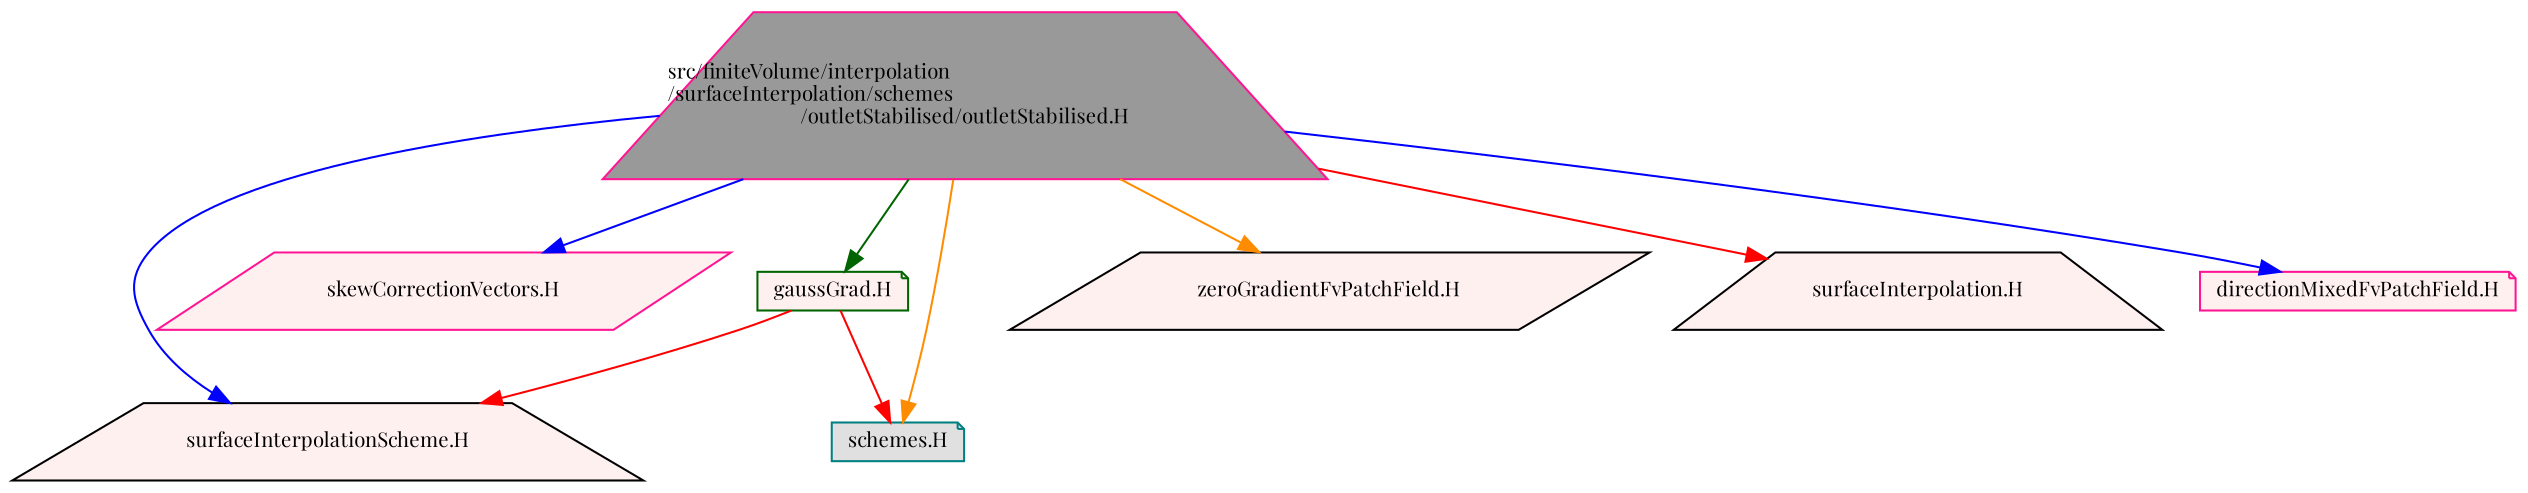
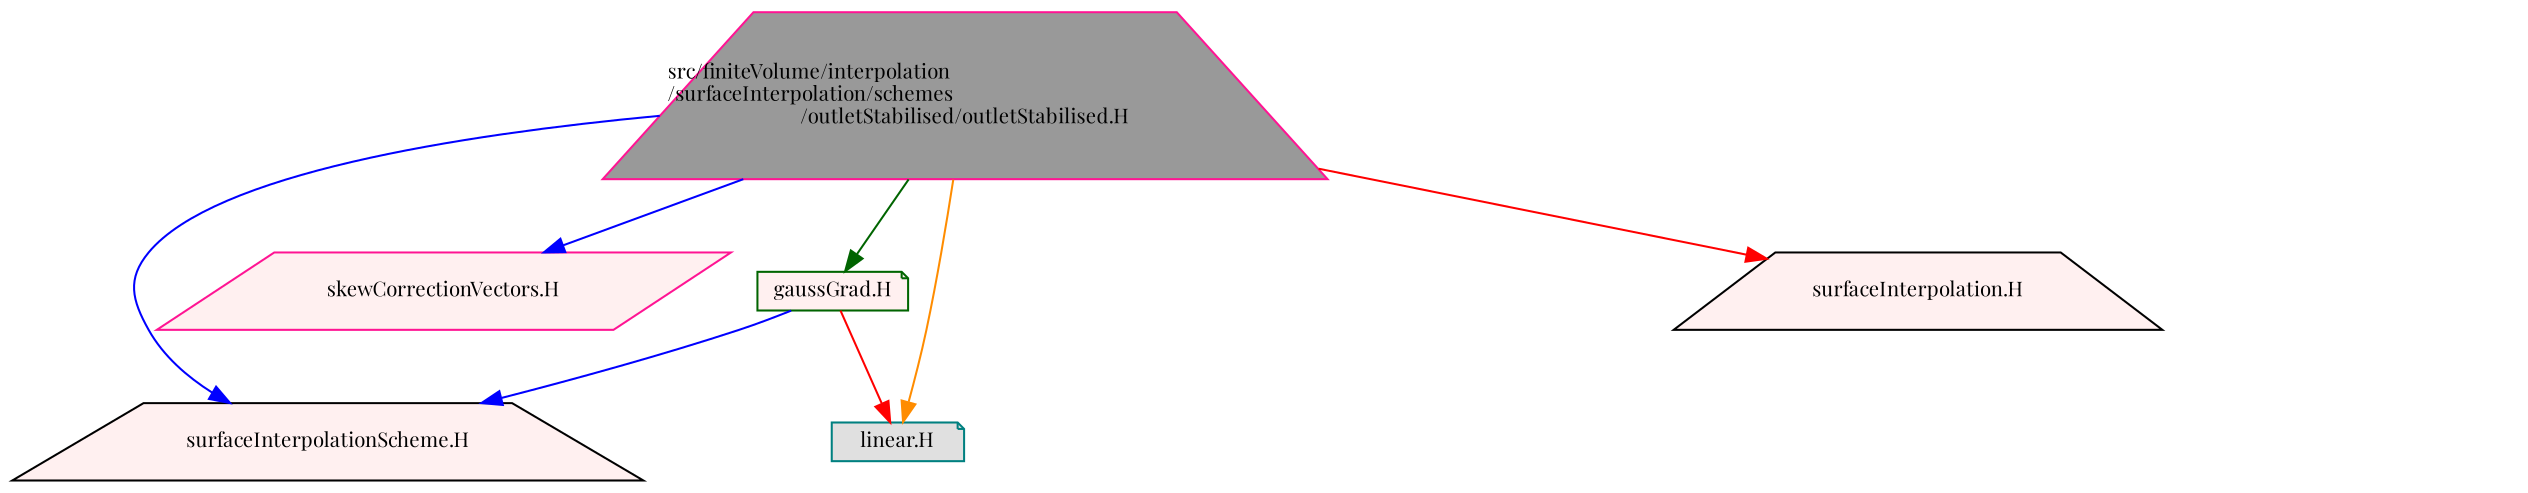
(1330, 291) -> none
(2358, 291) -> none
(648, 358) -> (648, 358)
(898, 442) -> (898, 442)
